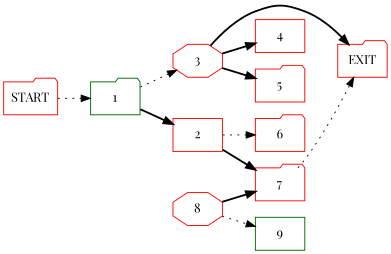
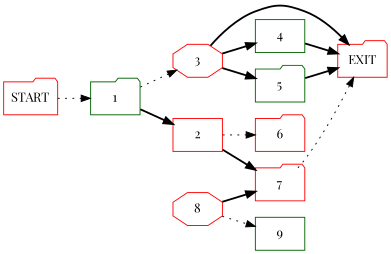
(280, 36) -> (280, 36)
none -> (317, 47)
none -> (317, 74)
(280, 86) -> (280, 86)
